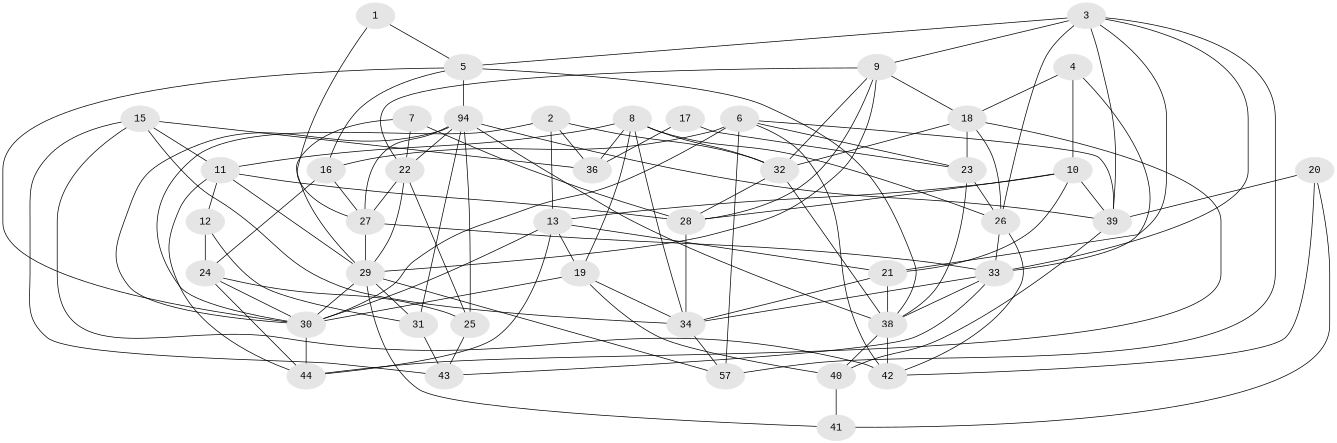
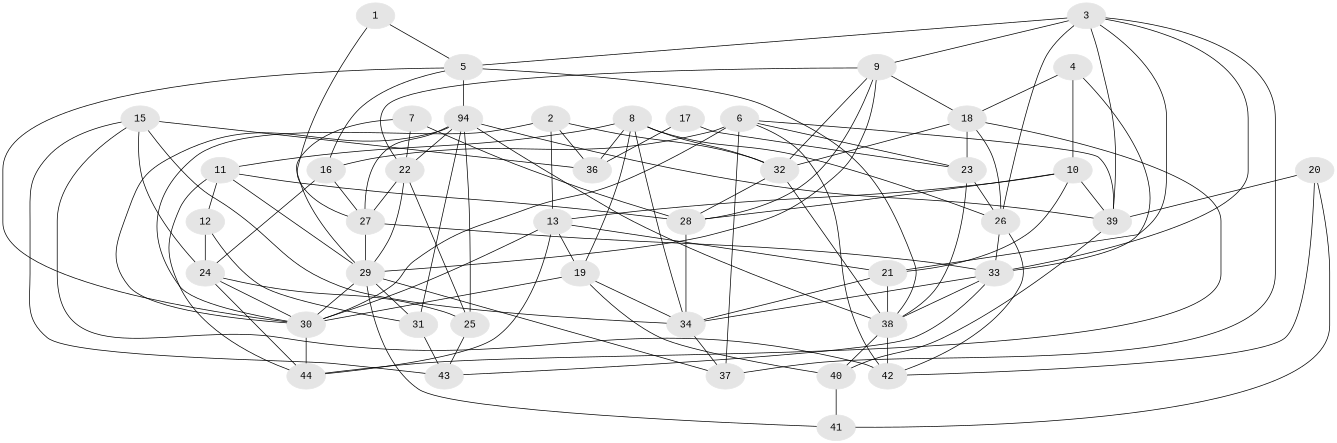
(180, 144) -> (152, 203)
(725, 376) -> (725, 376)
